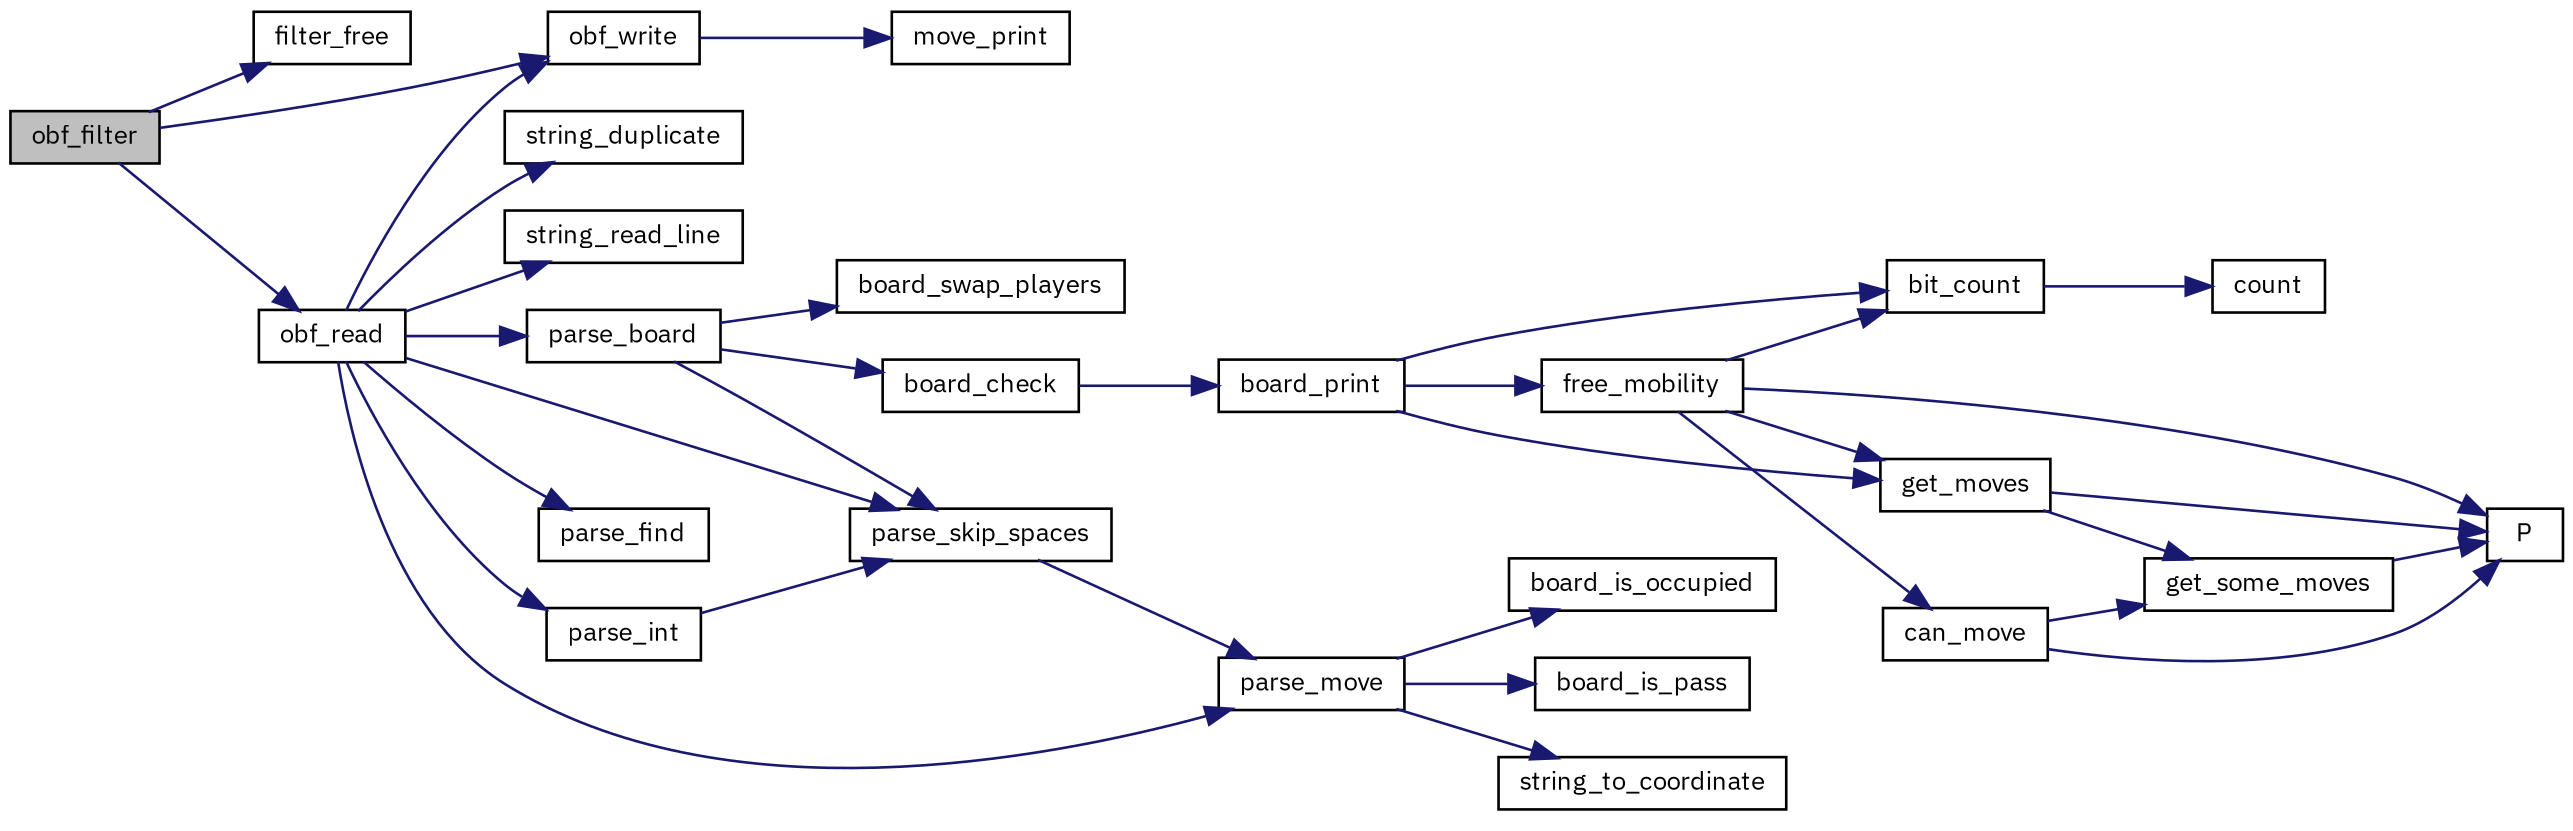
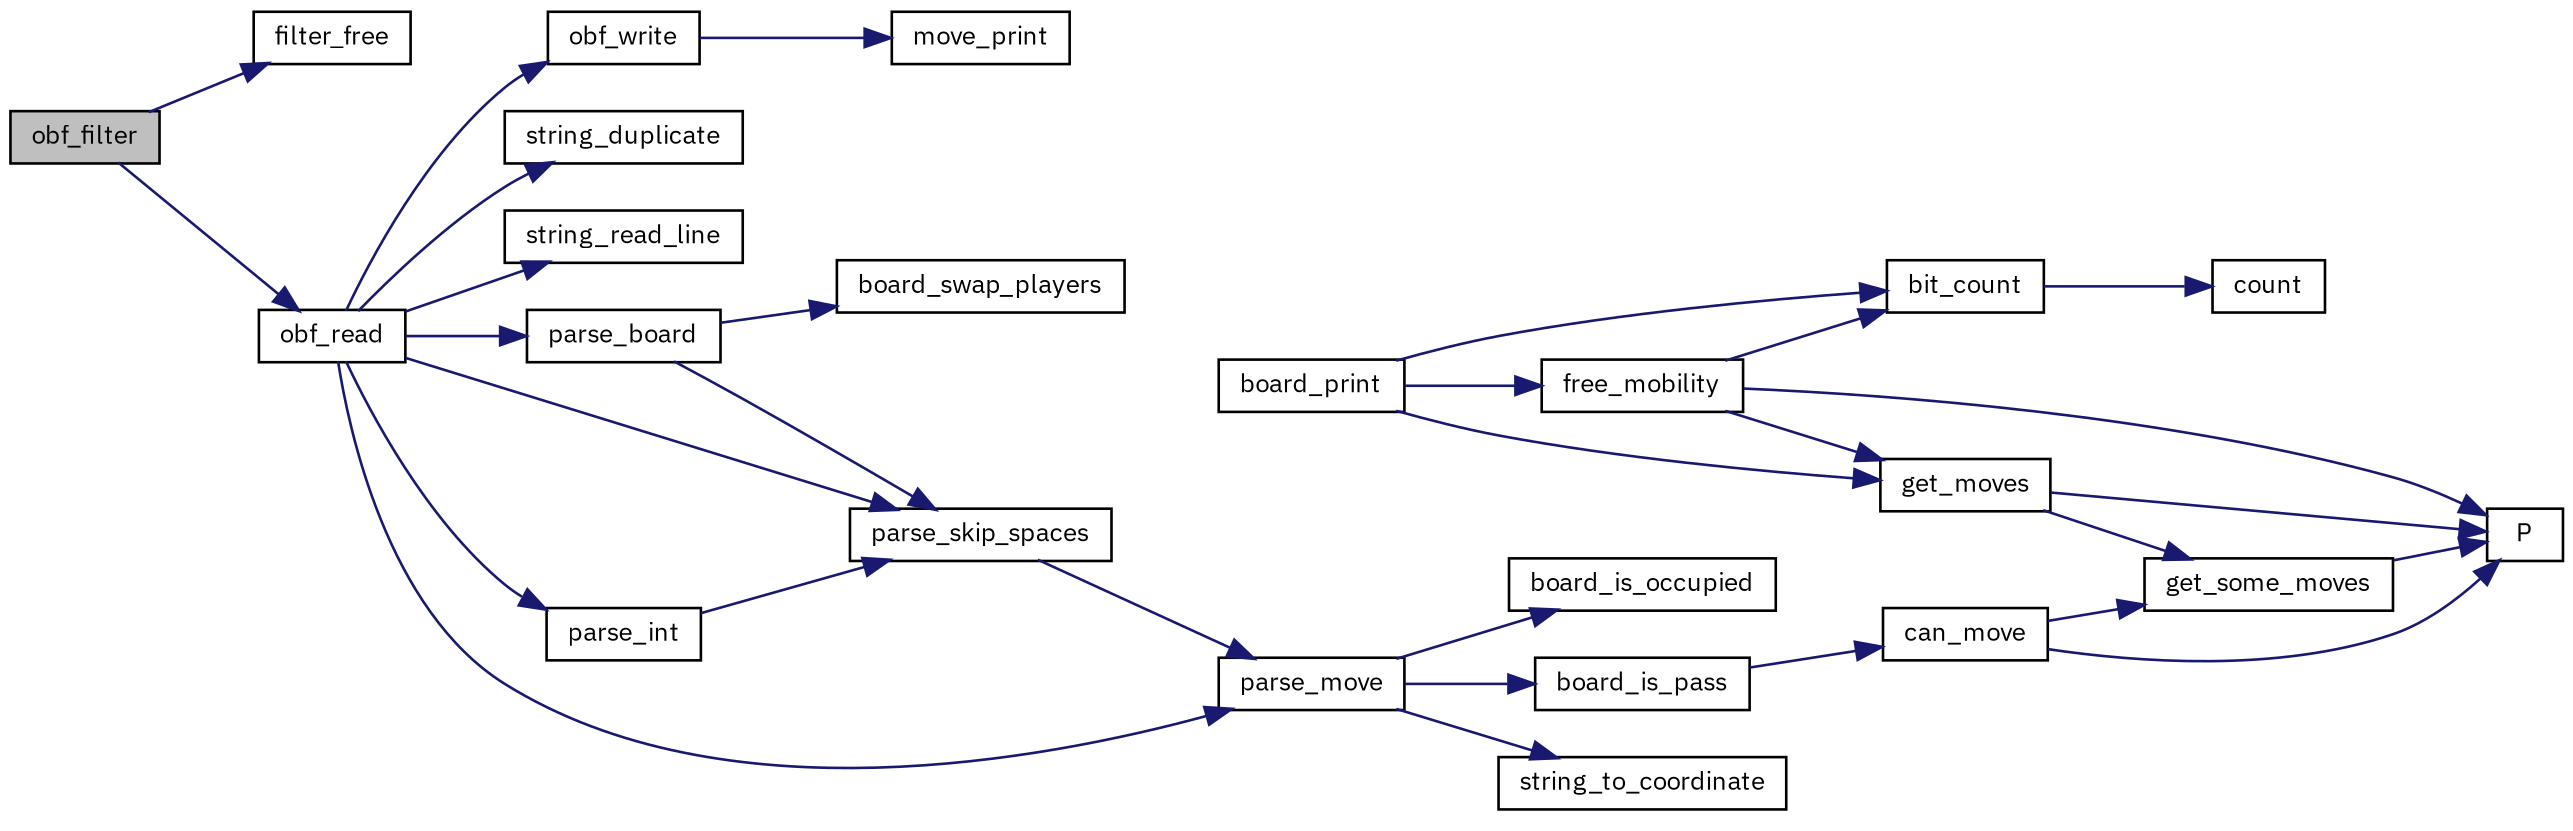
(342, 100) -> none
(981, 386) -> none
(1794, 502) -> (1803, 659)
(624, 535) -> none
